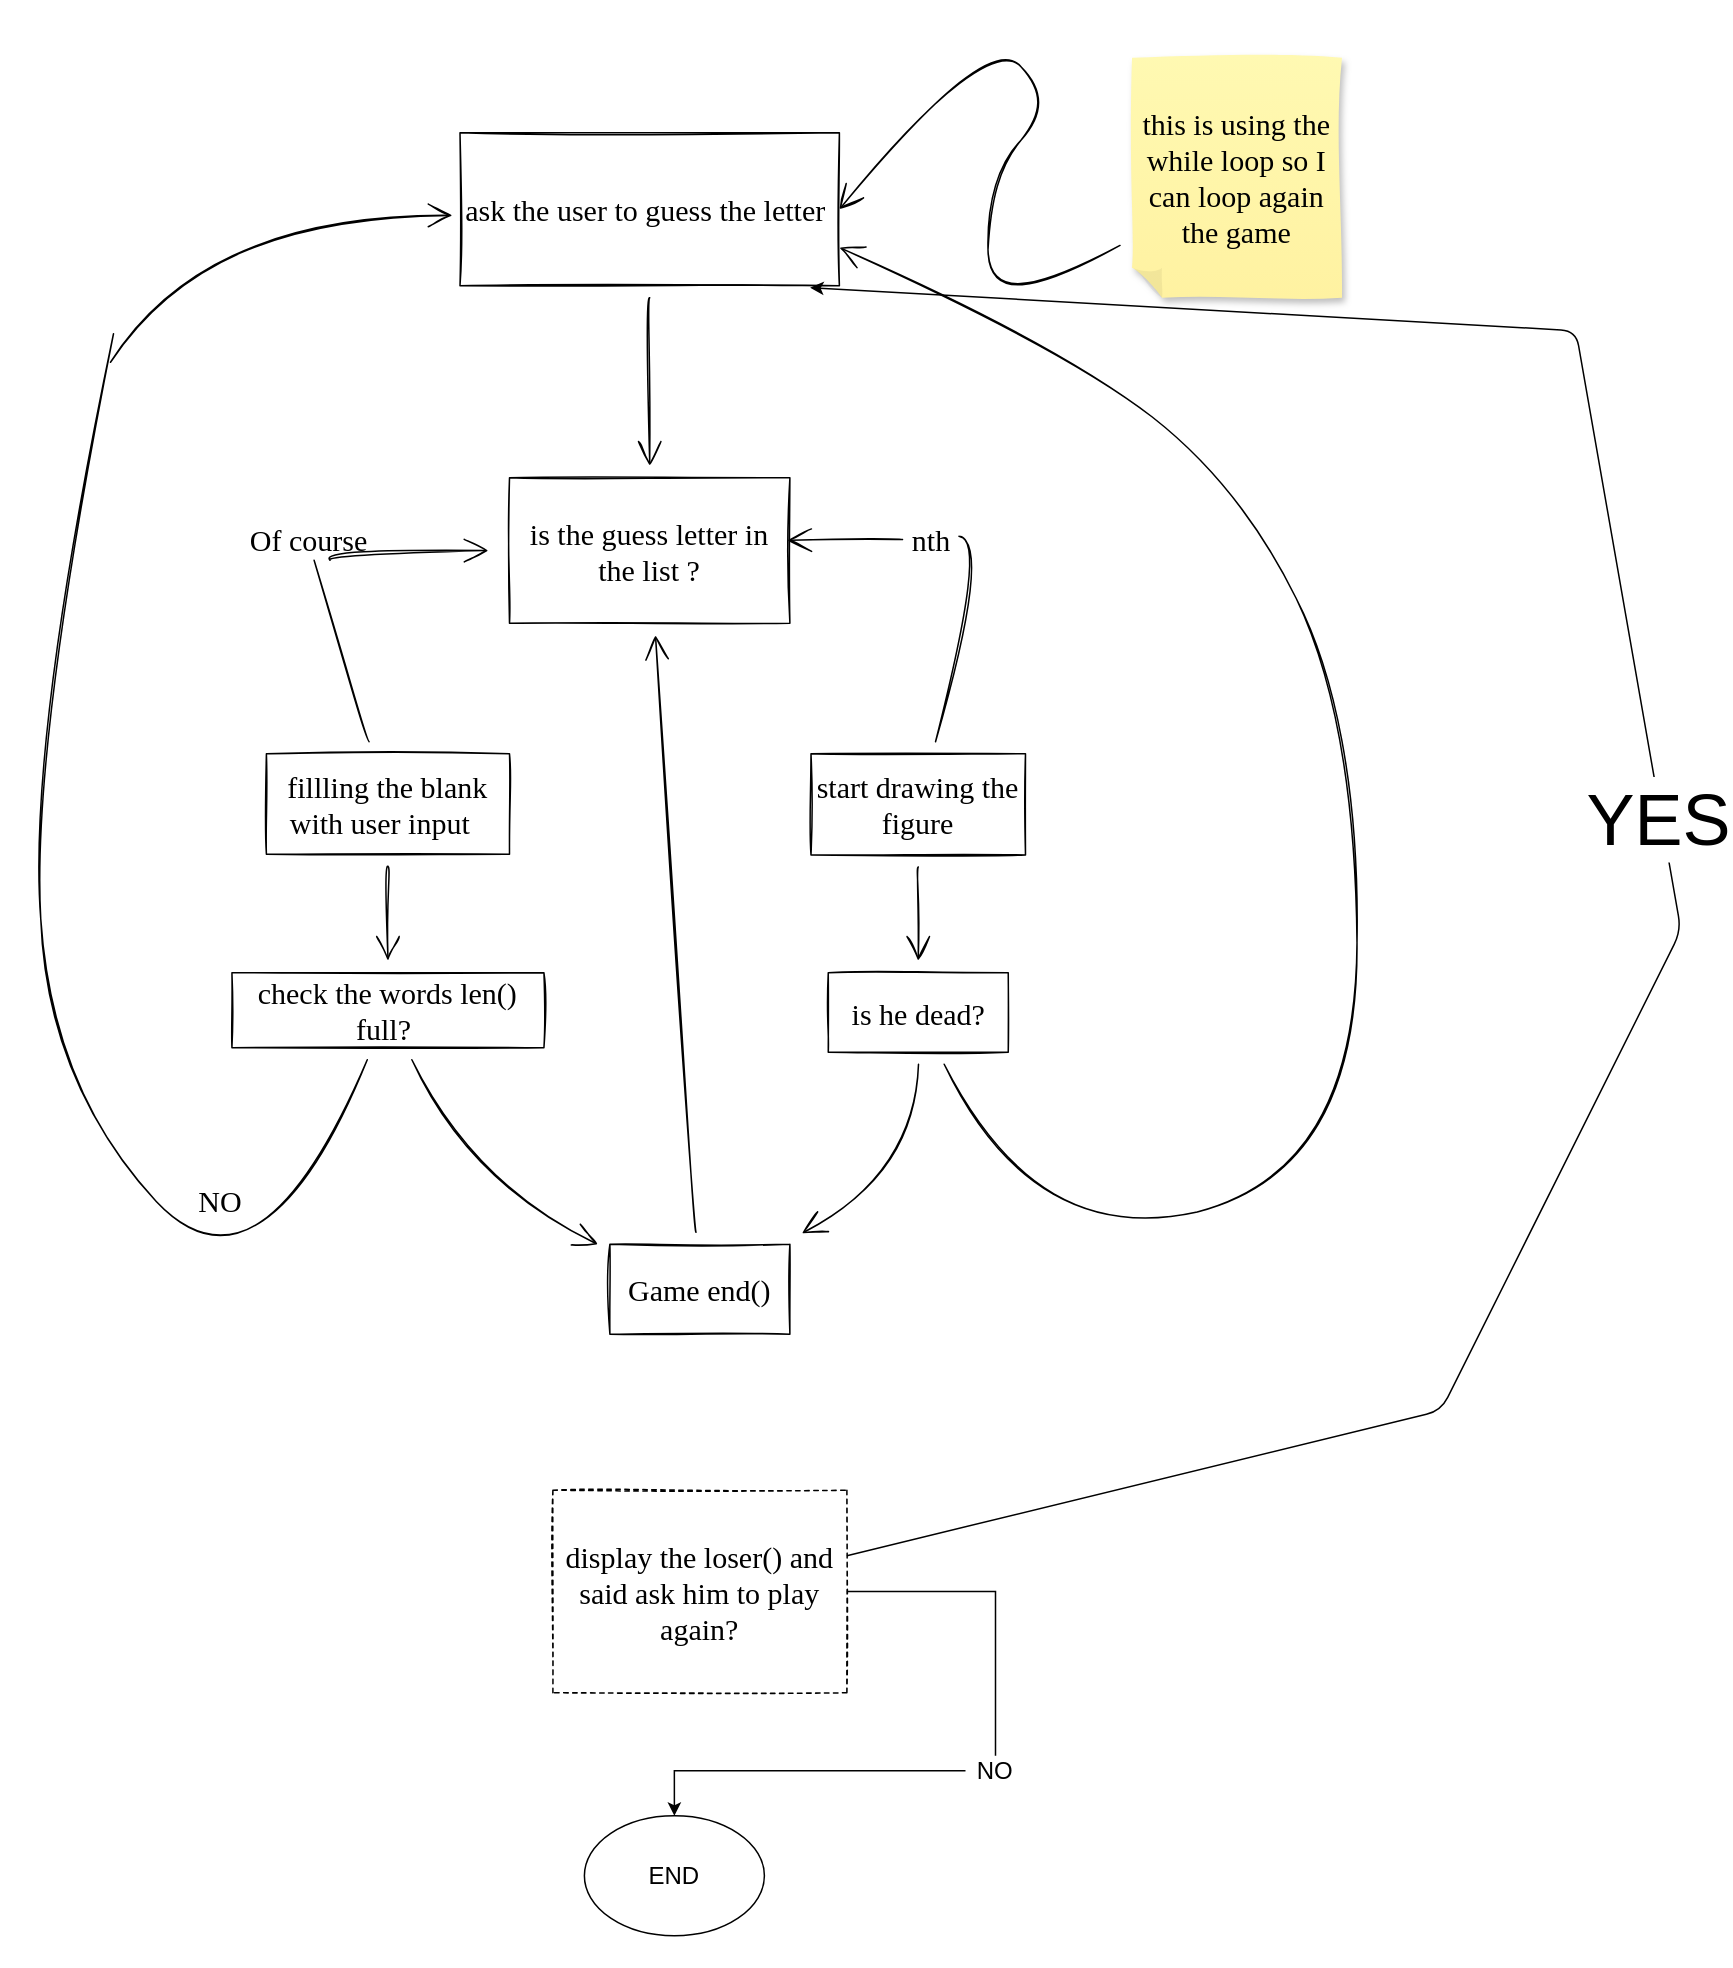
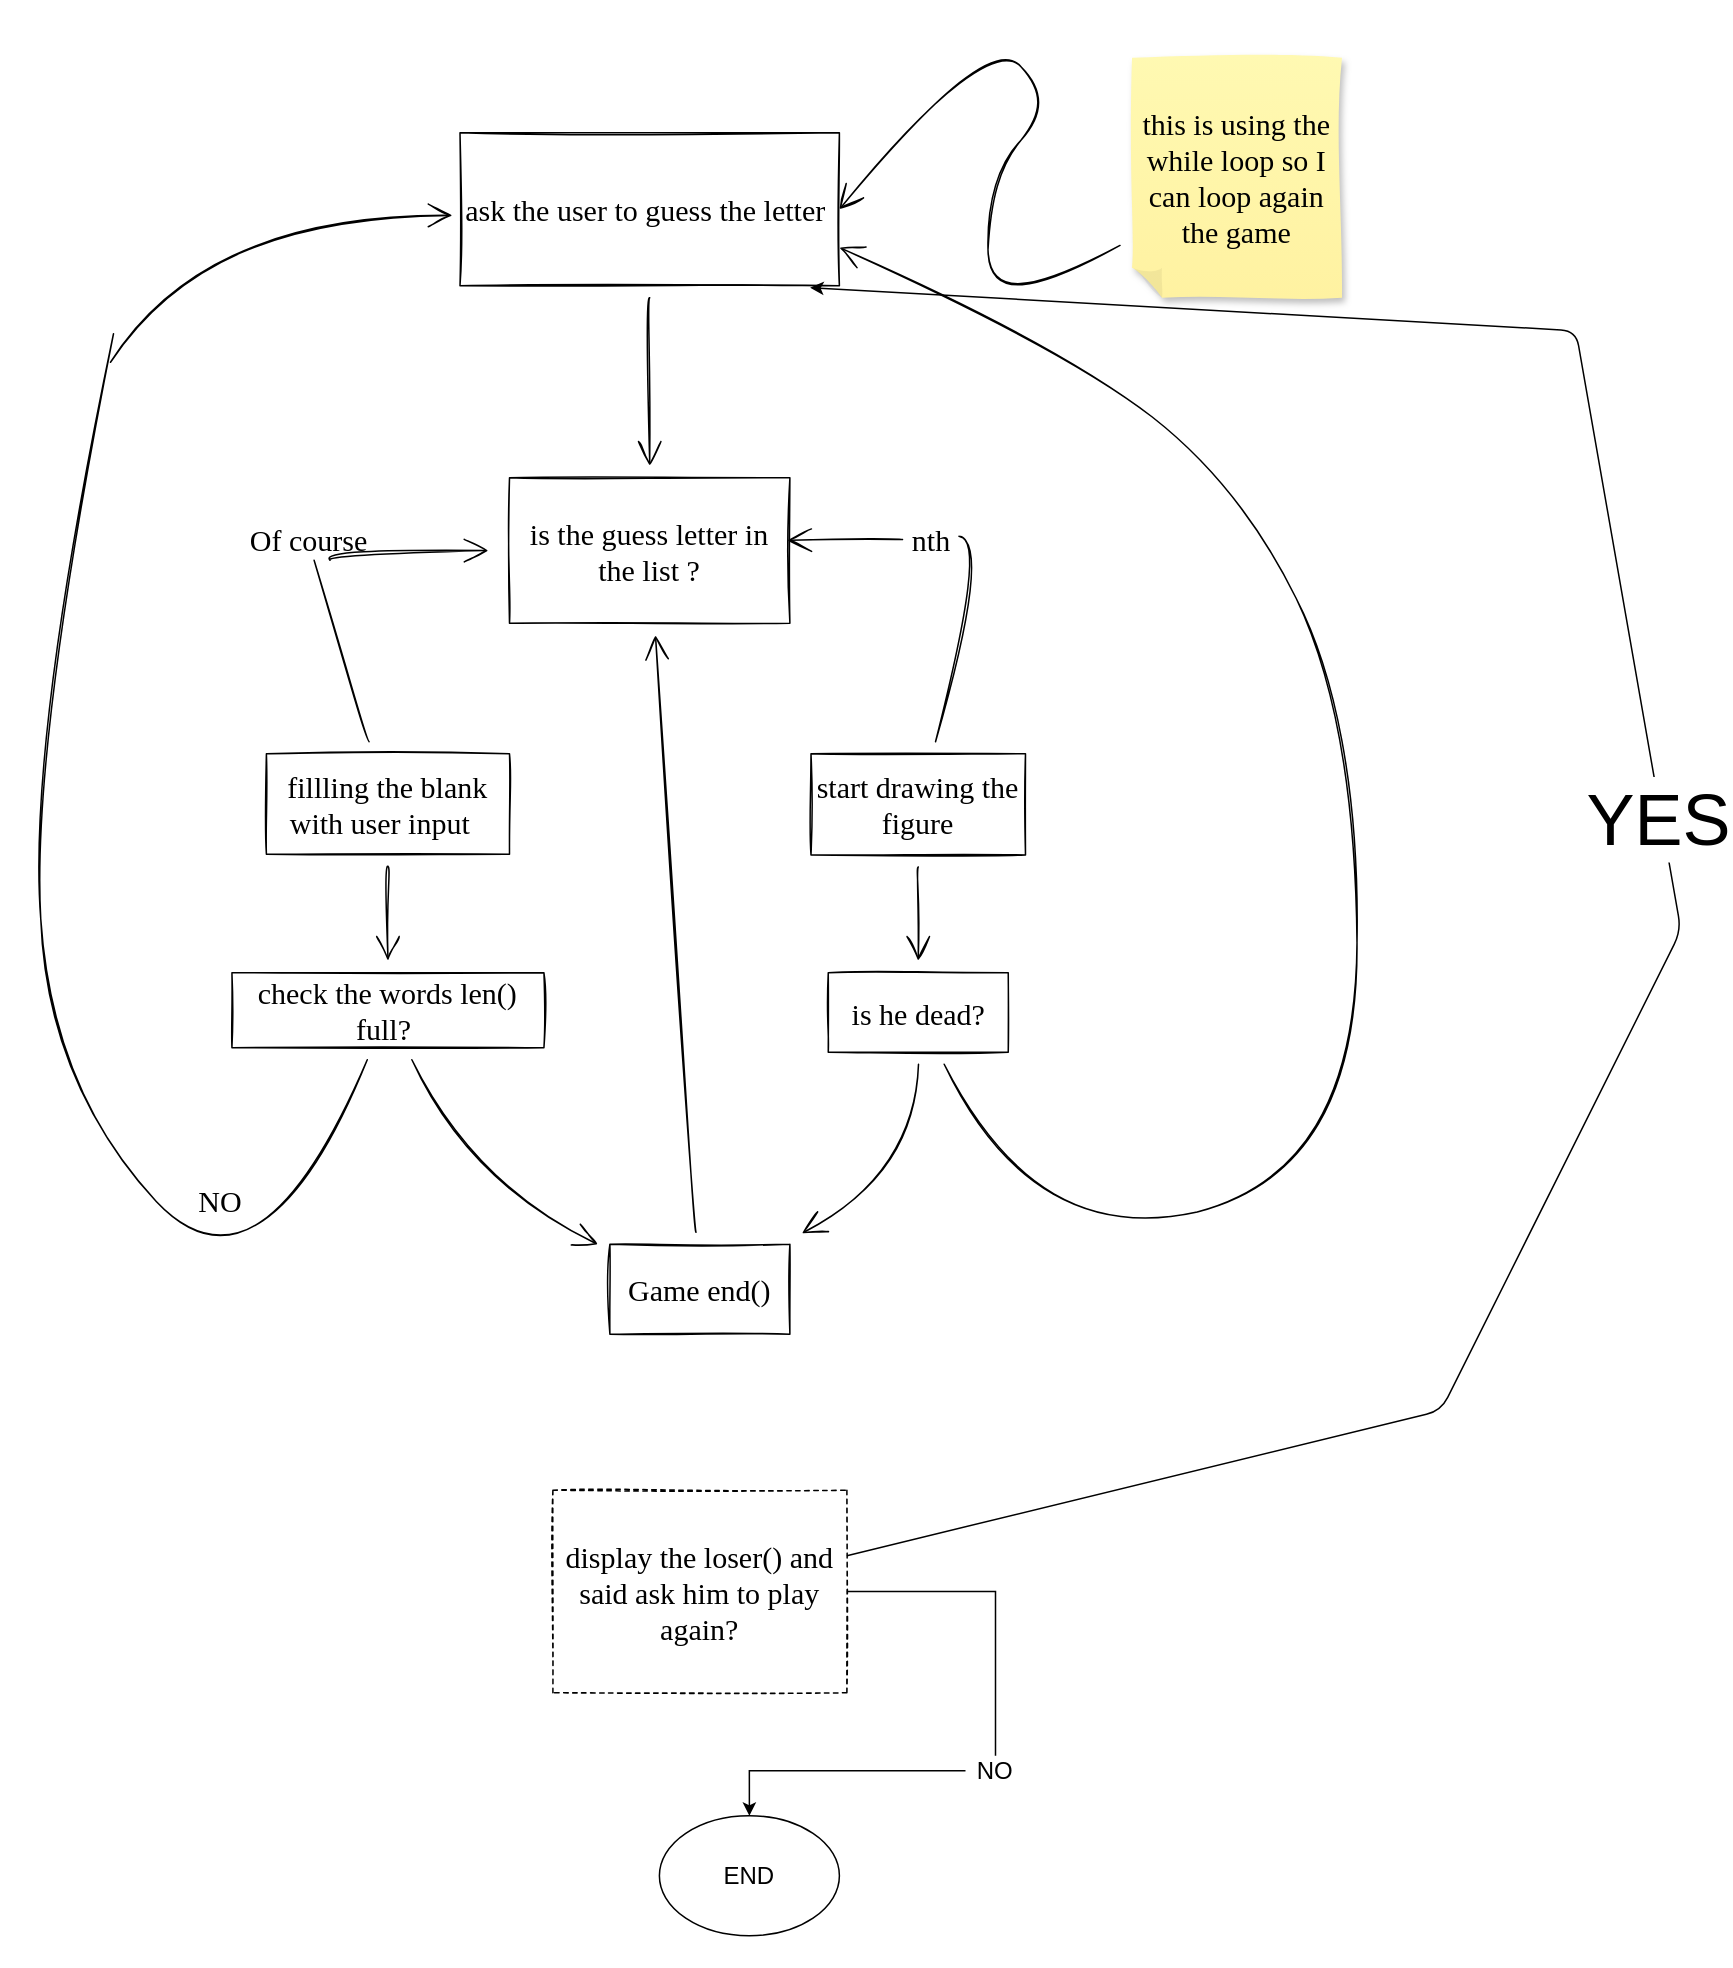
(674, 1876) -> (749, 1876)
